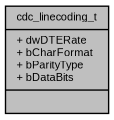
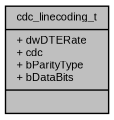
(55, 53) -> (30, 53)
